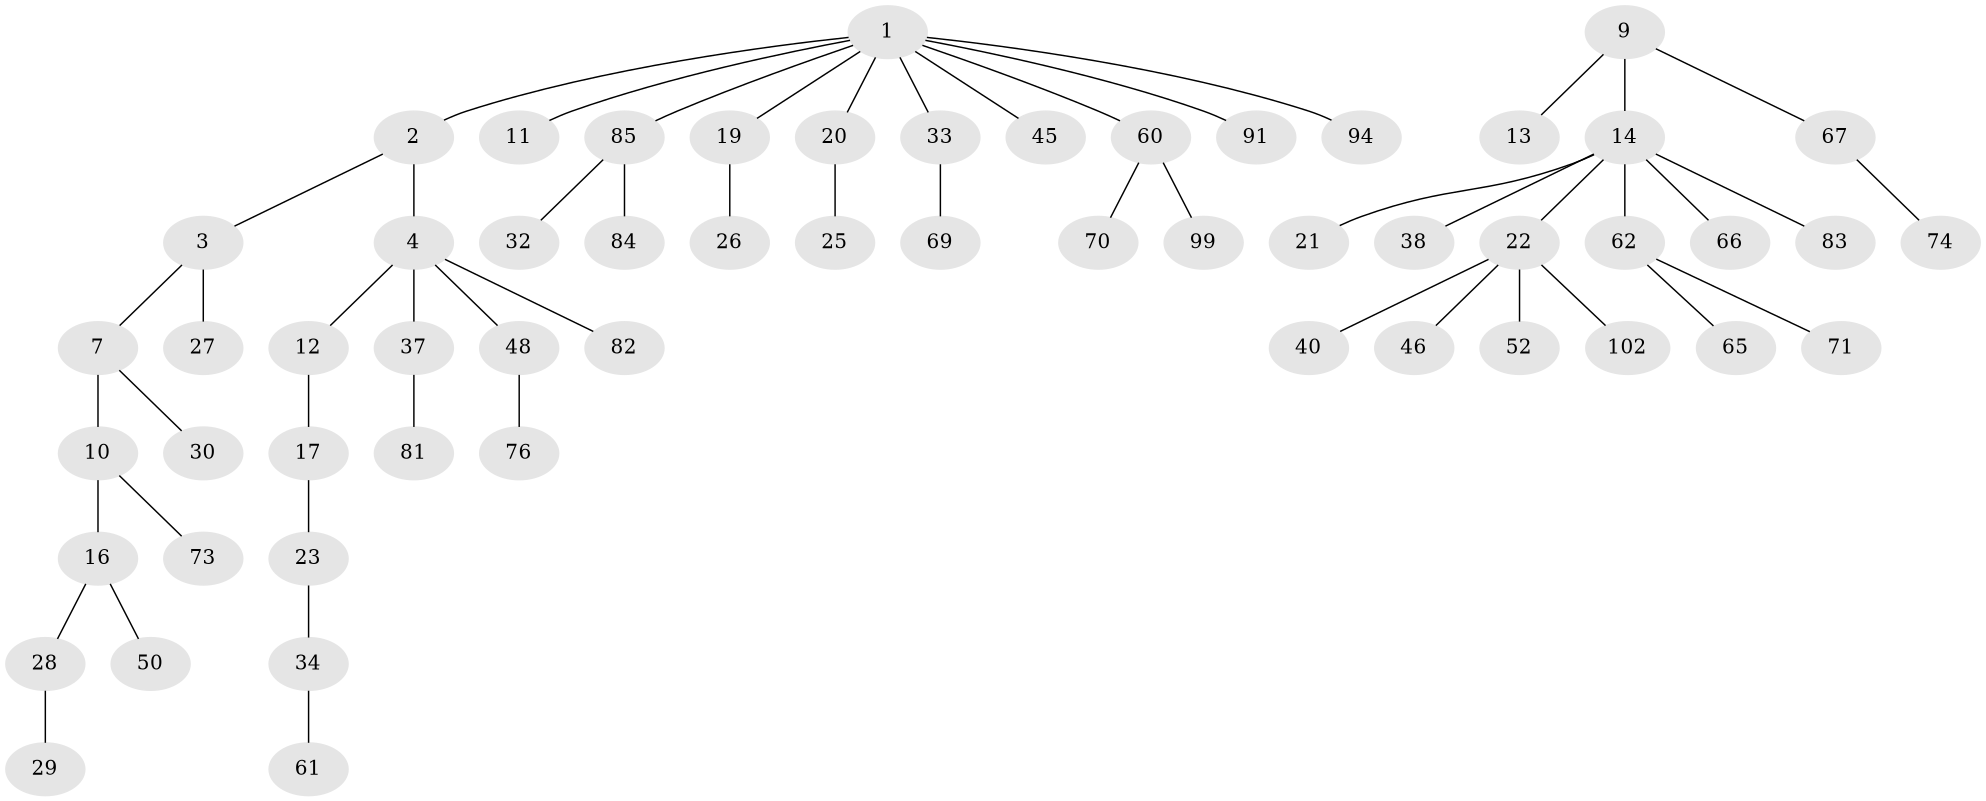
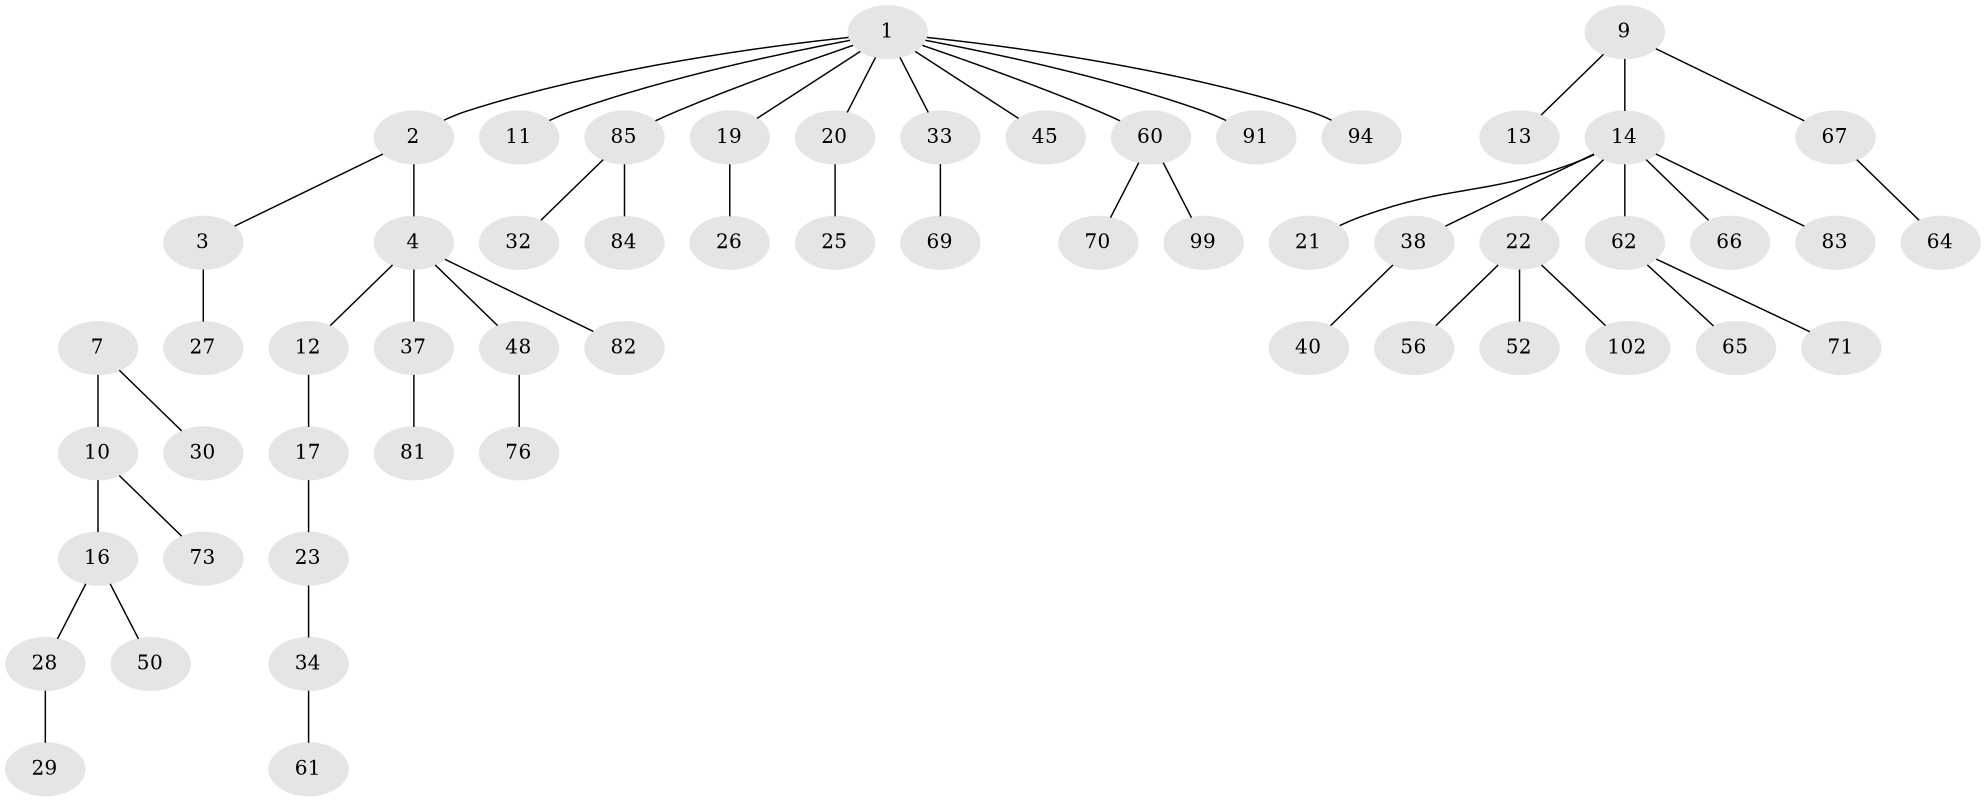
(1941, 243) -> (1941, 243)
(151, 295) -> none
(1414, 295) -> (1362, 295)
(1414, 348) -> (1414, 348)
